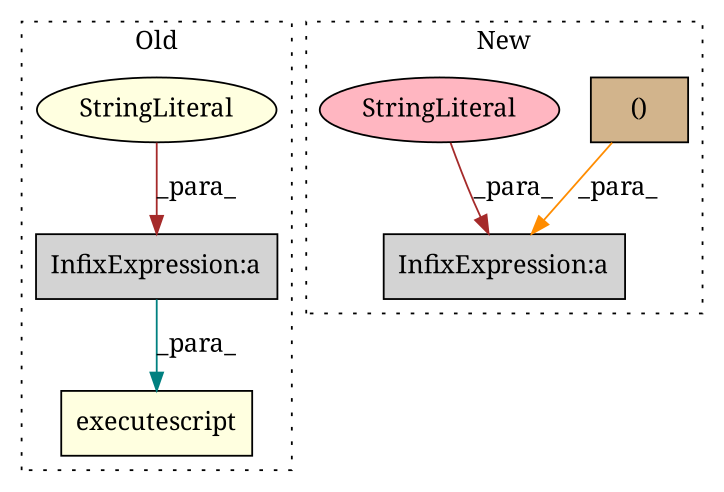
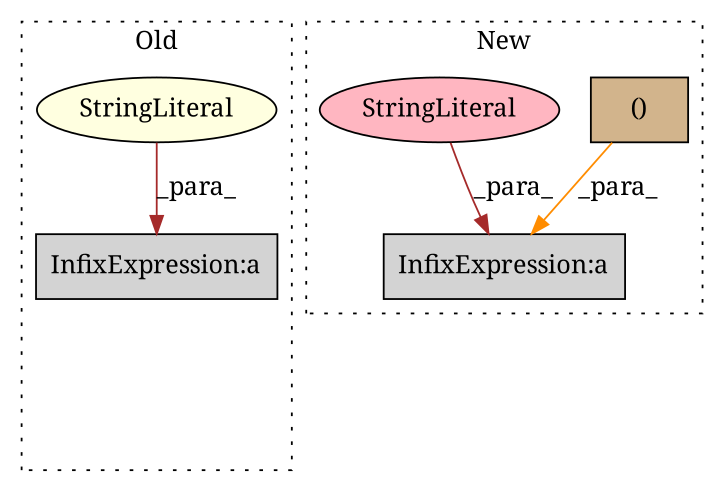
(157, 423) -> none
